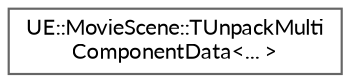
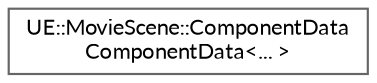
(175, 41) -> (188, 41)
